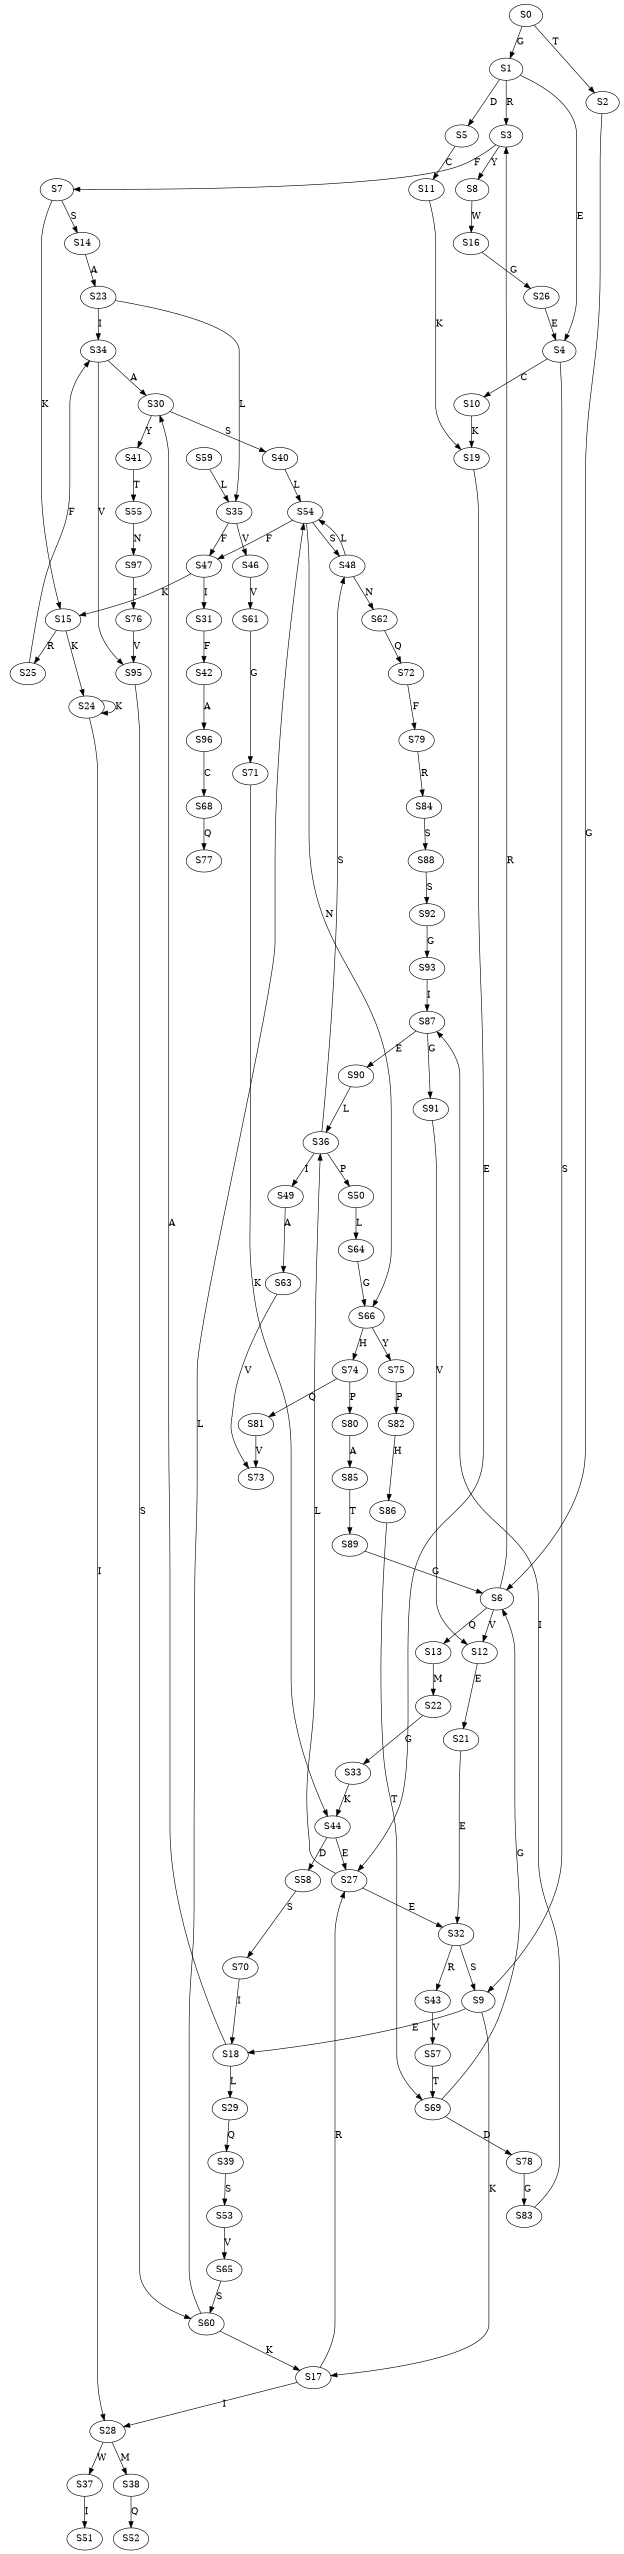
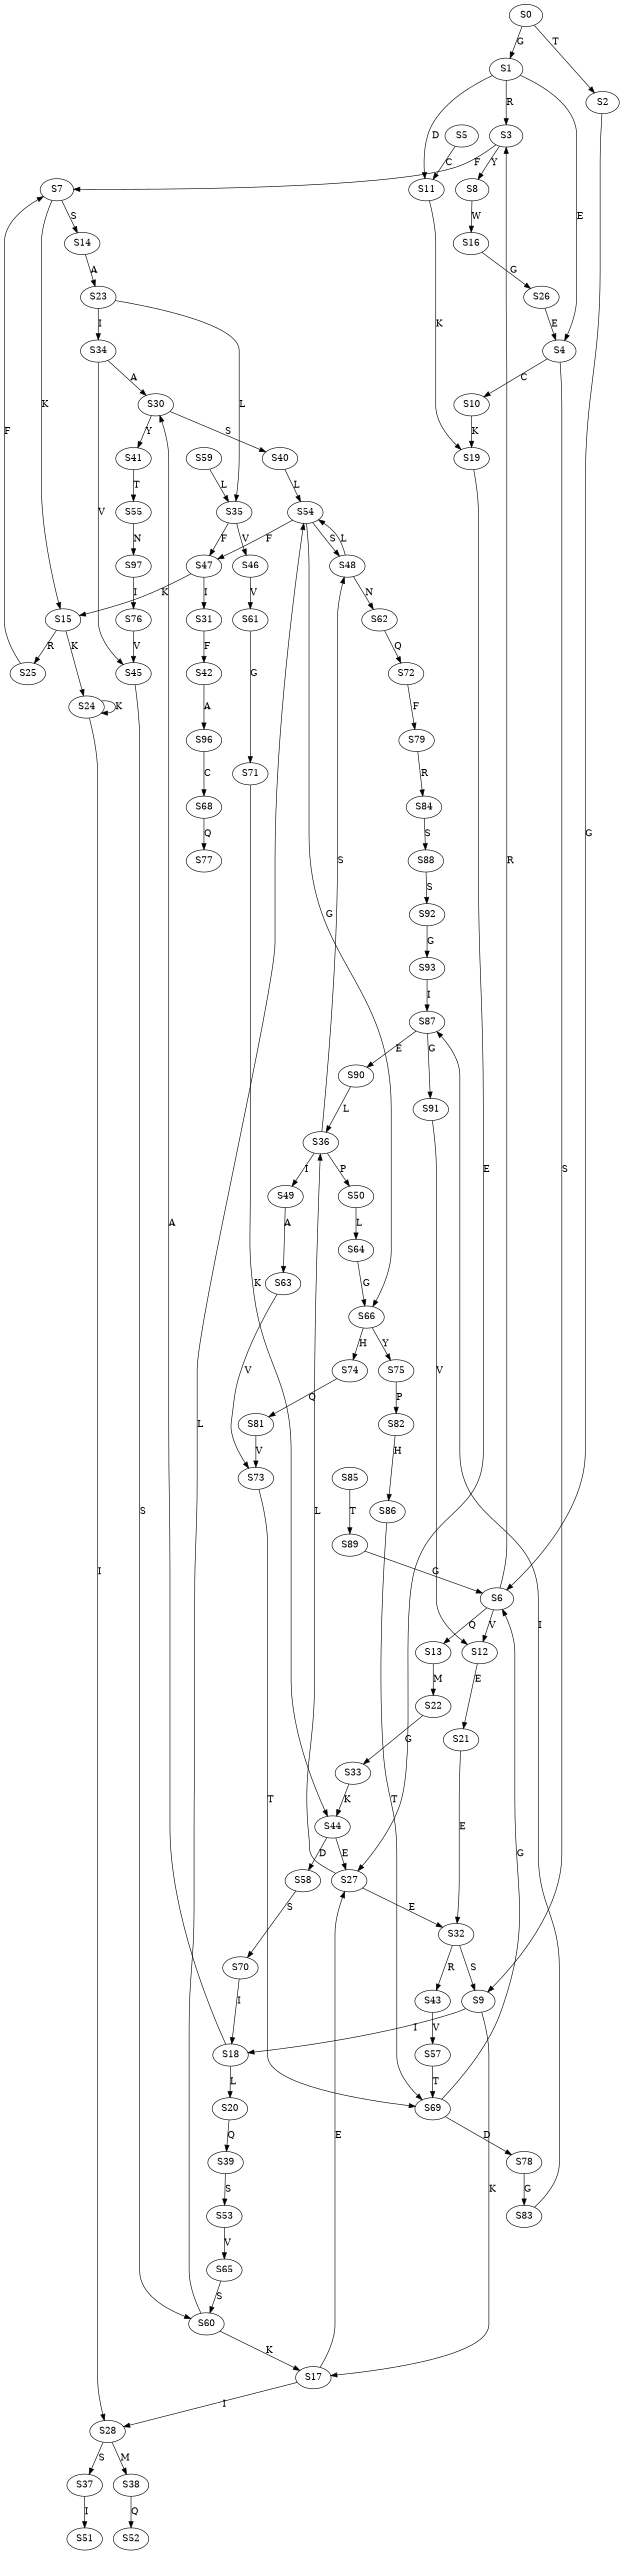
(486, 100) -> (441, 112)
(67, 515) -> (4, 426)
(134, 674) -> (134, 674)
(329, 915) -> (329, 915)
(350, 1425) -> none
none -> (268, 1850)
(415, 2028) -> (415, 2028)
(230, 2109) -> (230, 2109)
(338, 2136) -> (338, 2136)
(102, 2458) -> (102, 2458)
